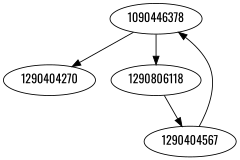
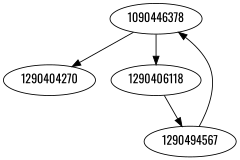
(156, 80) -> (156, 80)
(190, 142) -> (190, 142)
